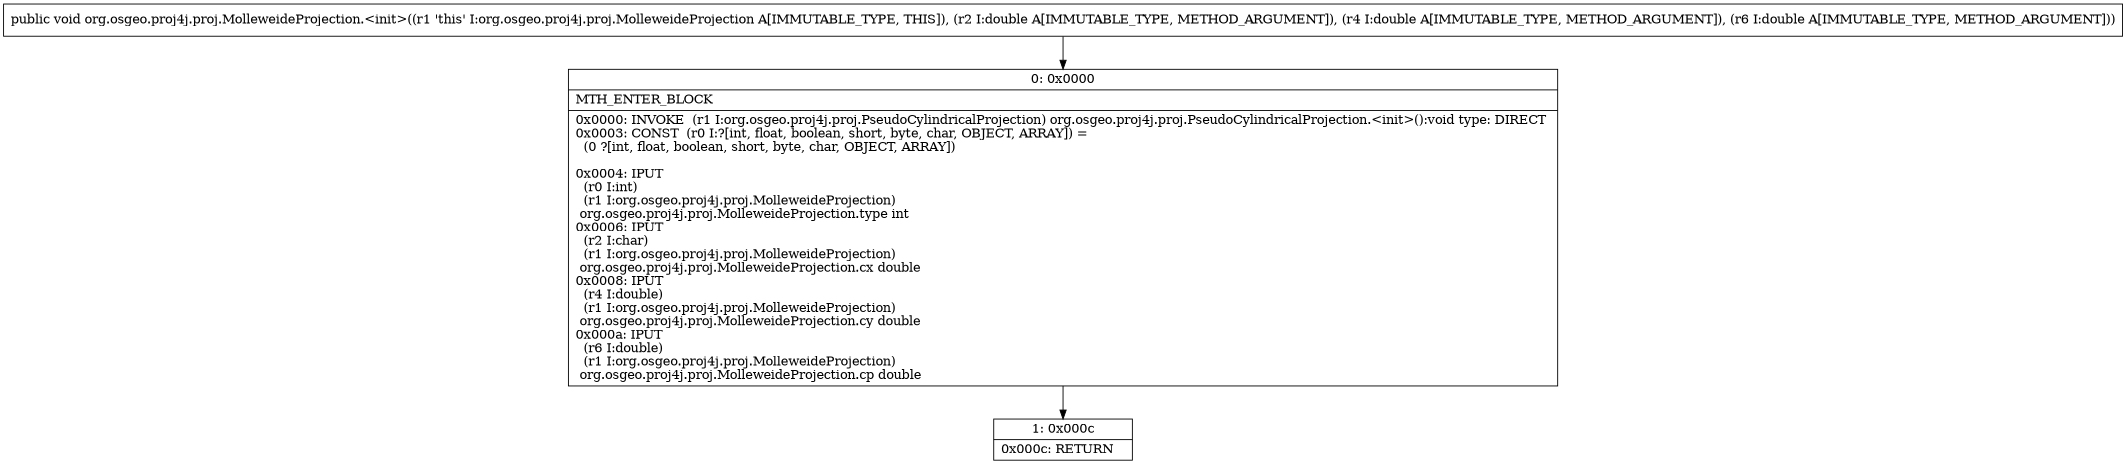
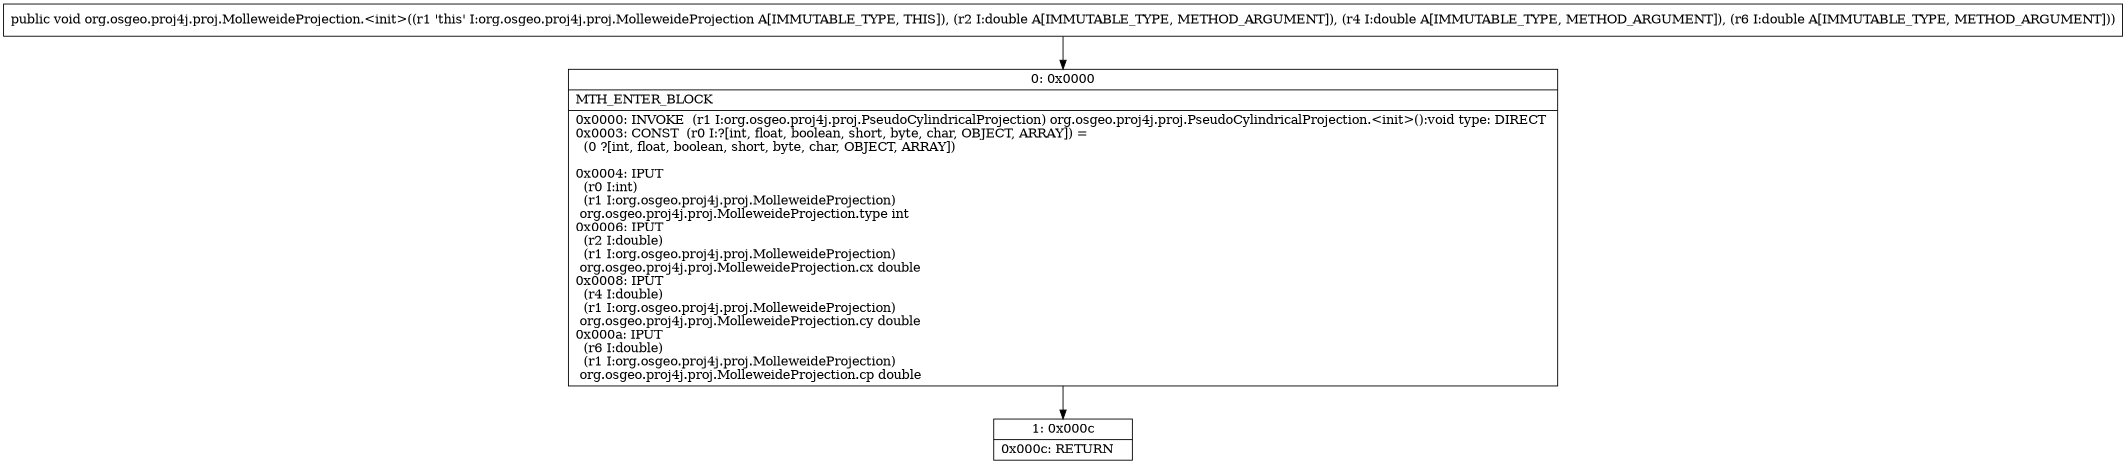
(612, 241) -> (619, 241)
